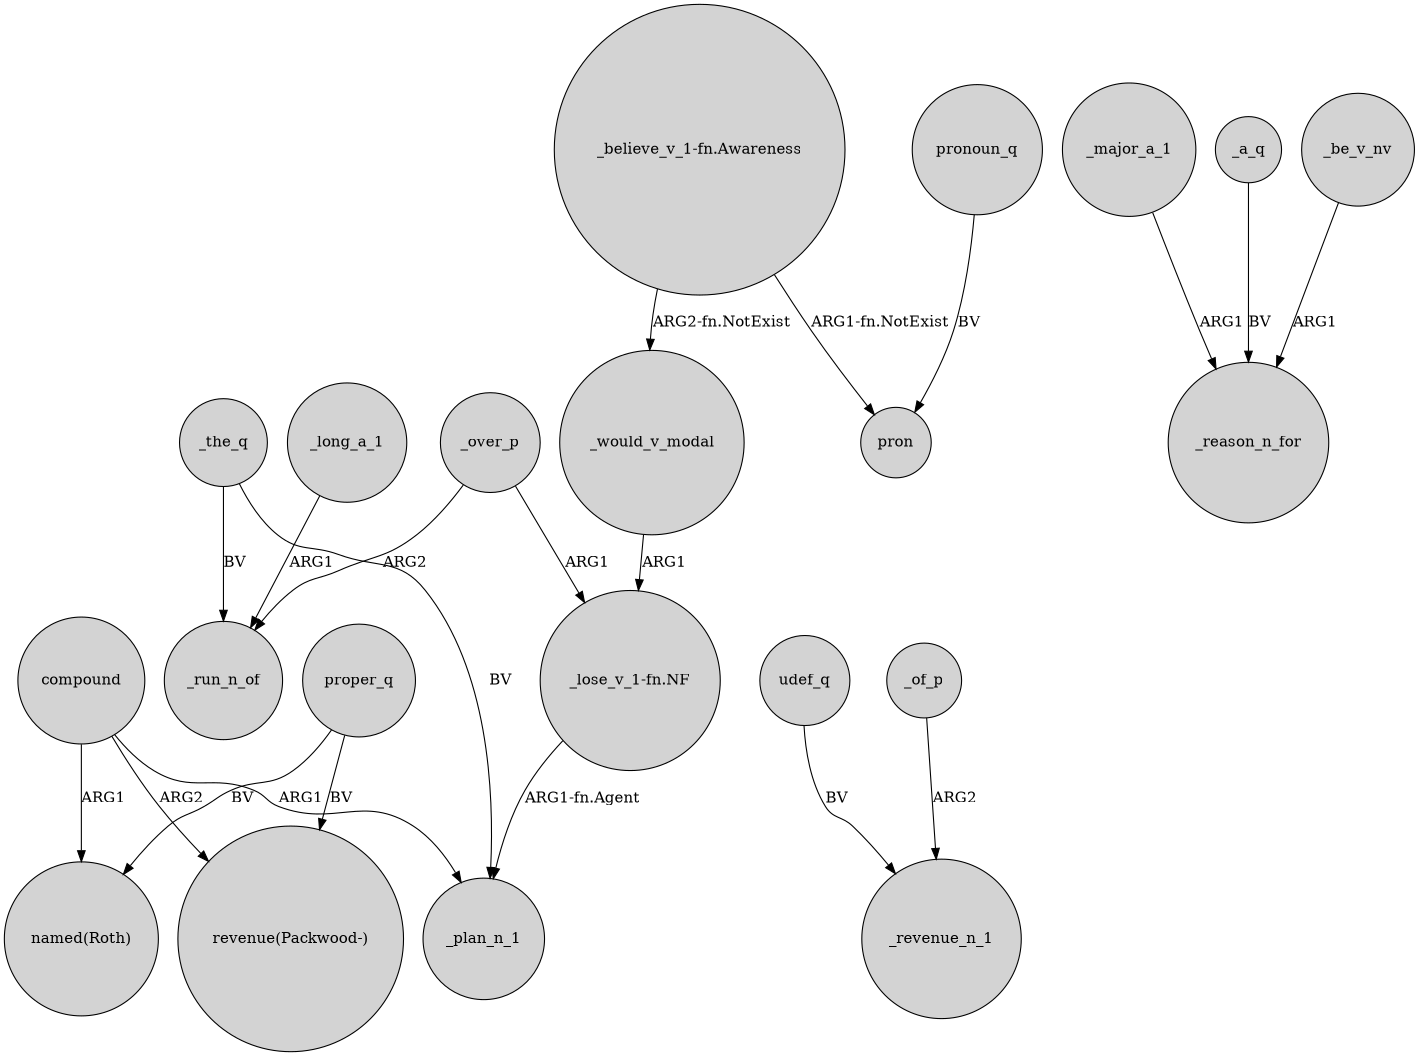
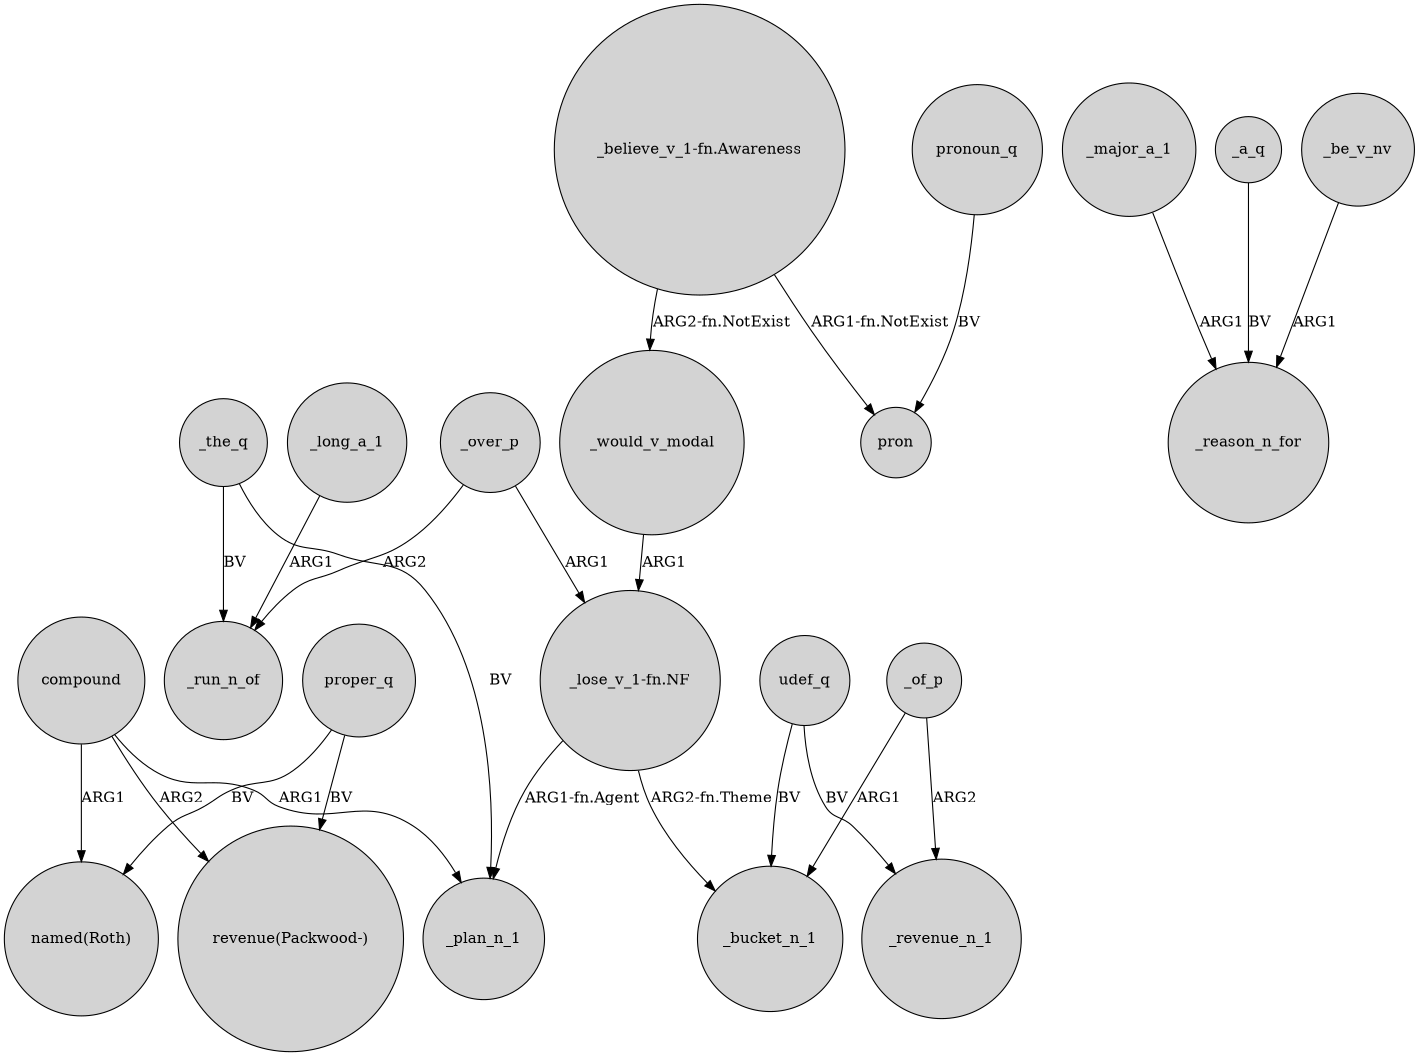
none -> (770, 939)
